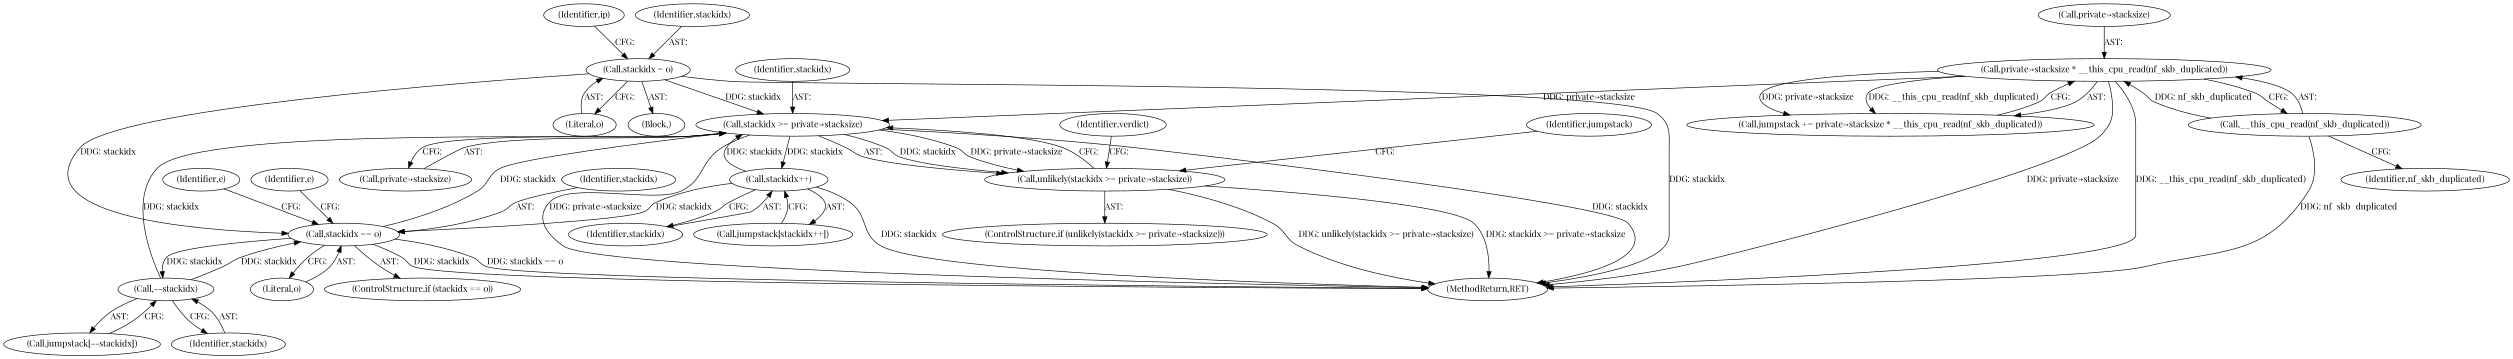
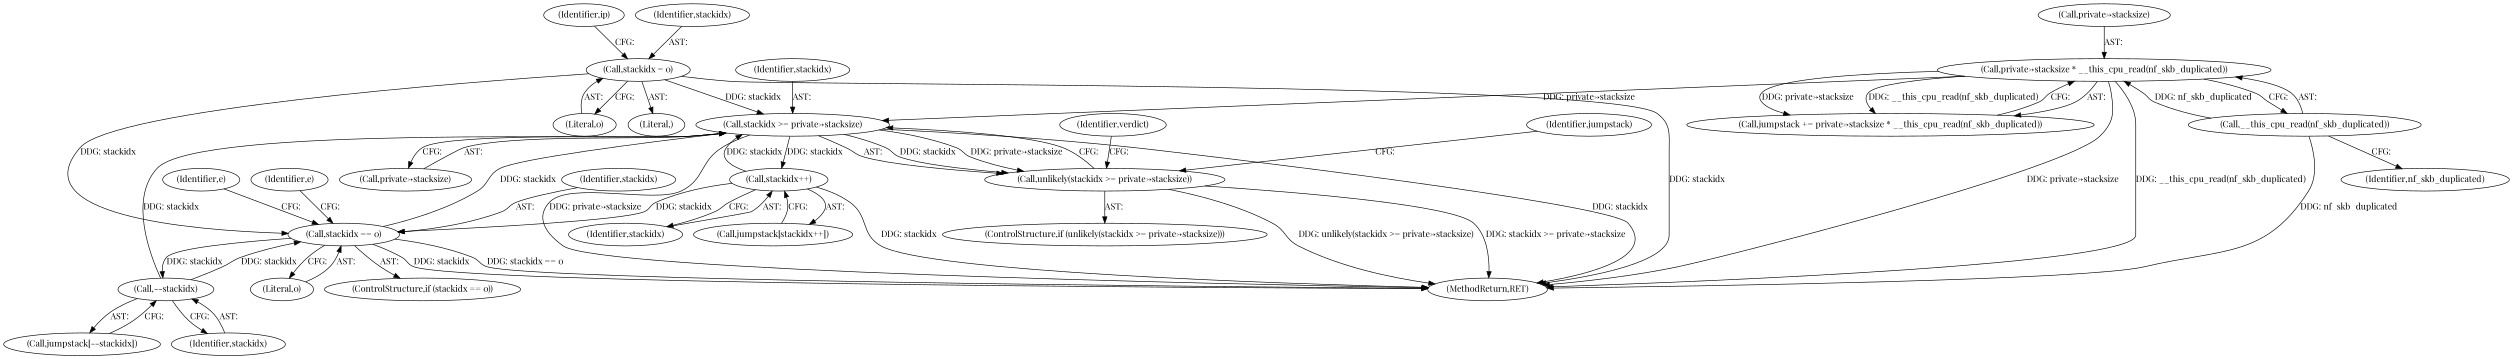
(656, 125) -> (656, 125)
